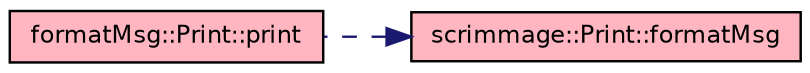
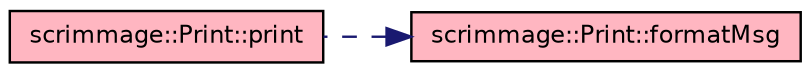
(167, 37) -> (167, 37)
